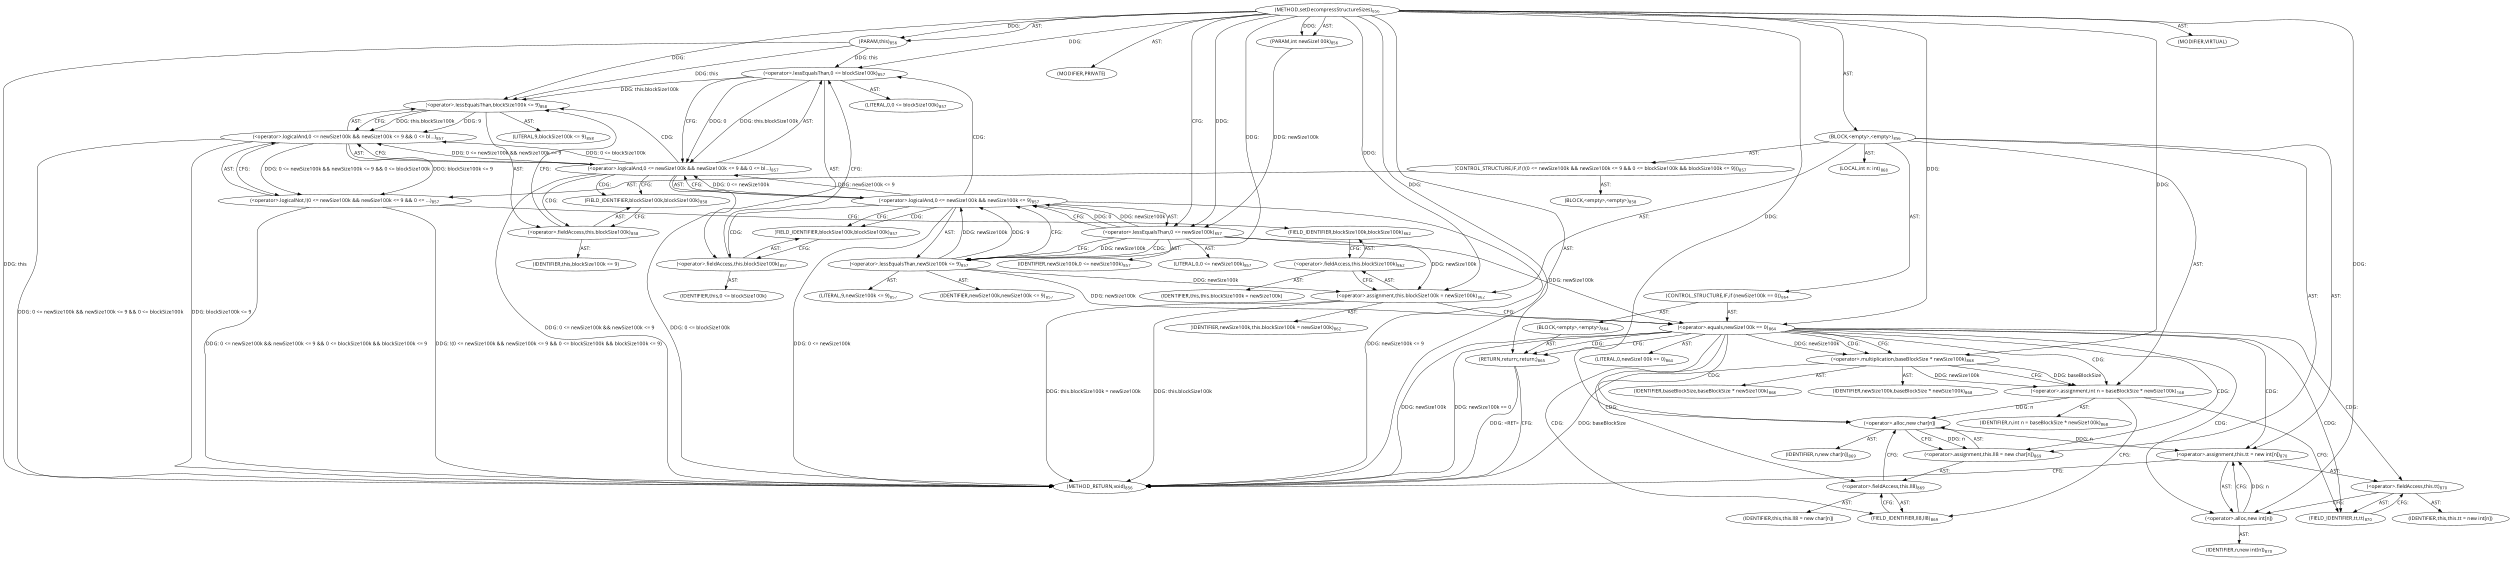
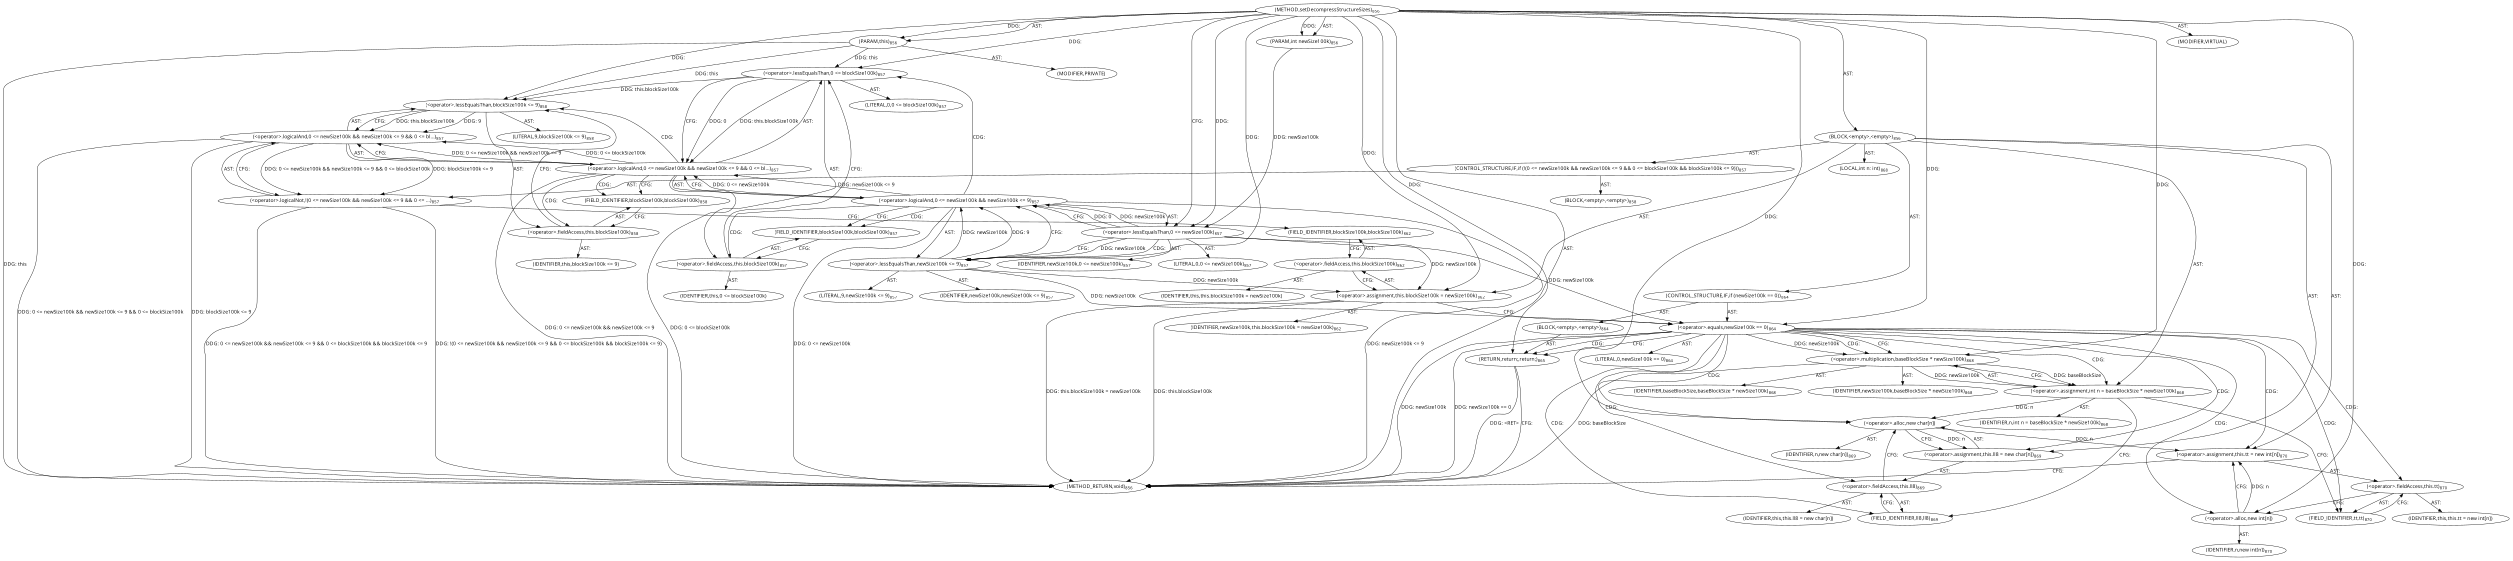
(1177, 26) -> (976, 57)
none -> (1996, 381)
(2181, 391) -> (2181, 391)
(2221, 486) -> none
